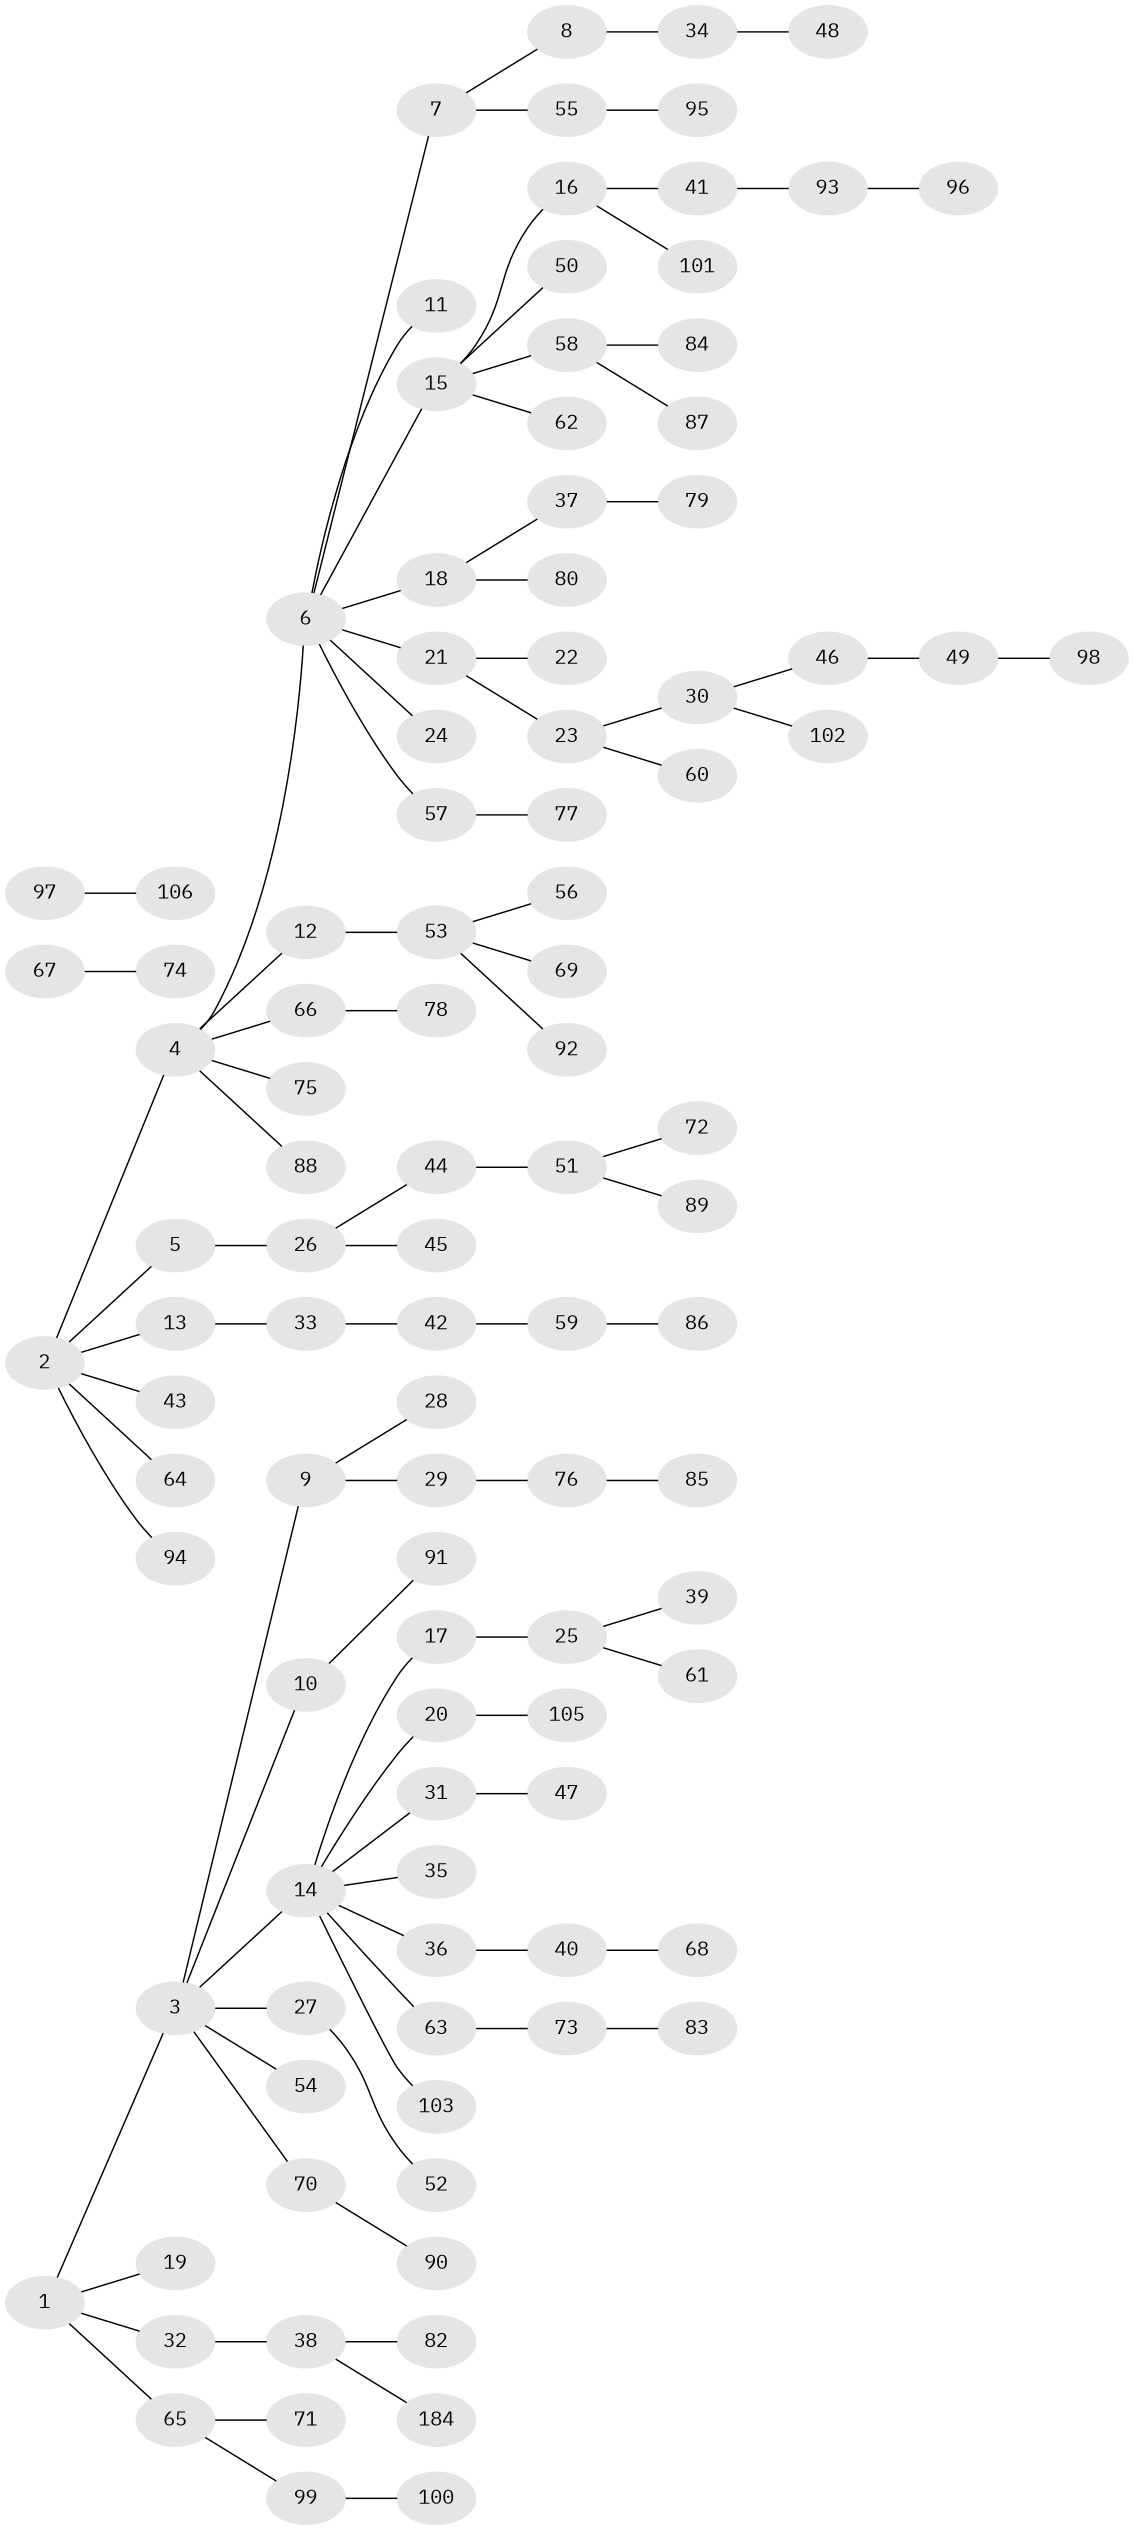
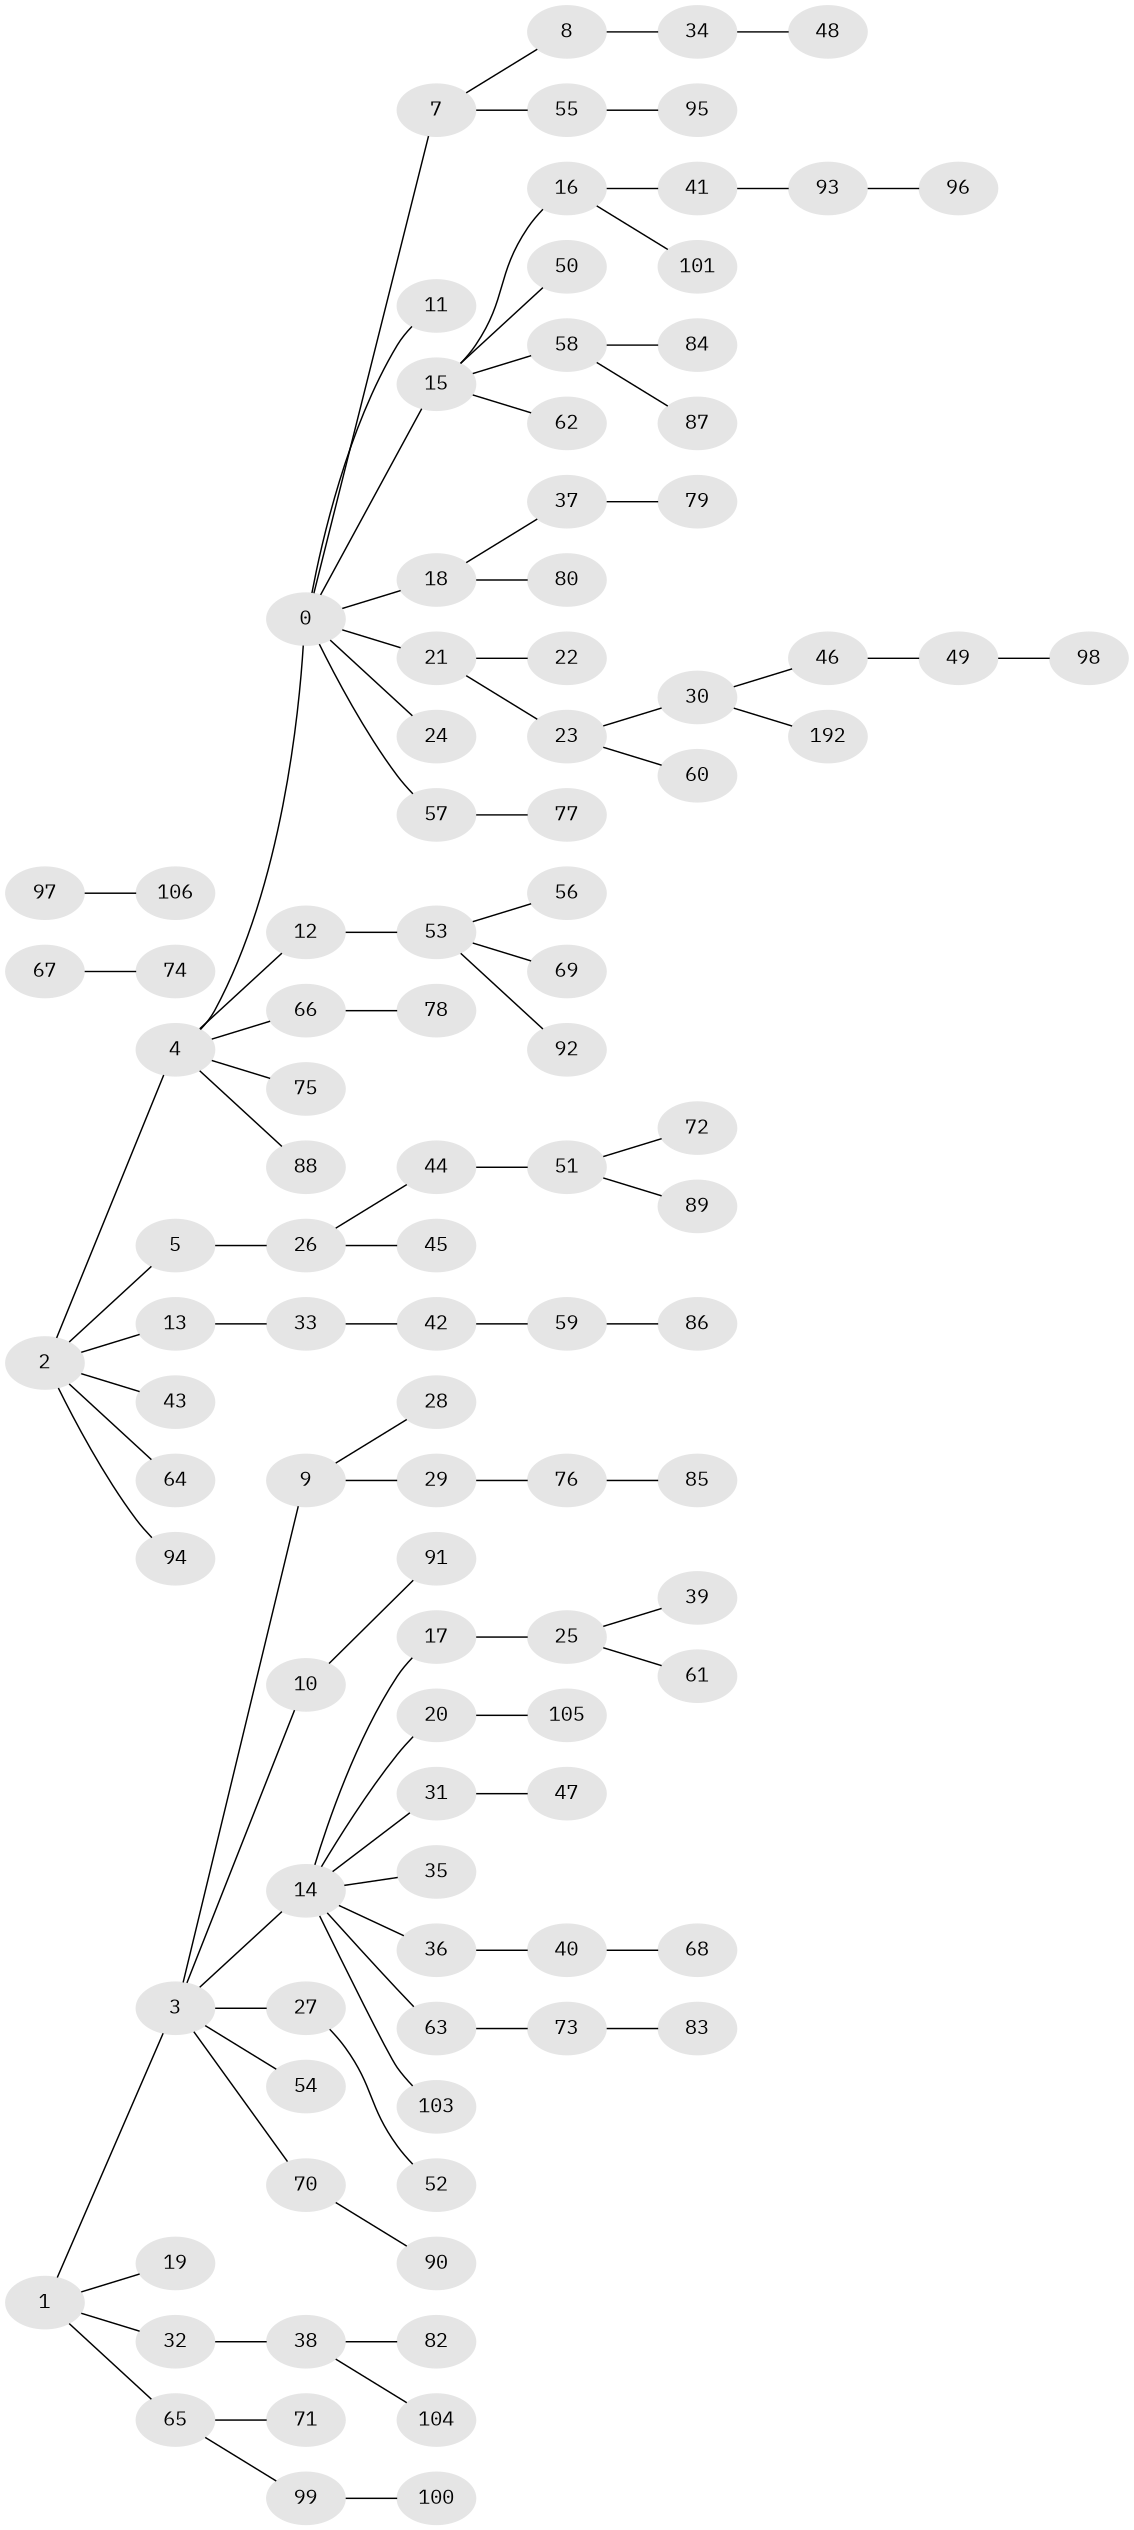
(306, 619) -> (306, 619)
(828, 737) -> (828, 737)
(436, 2420) -> (436, 2420)
